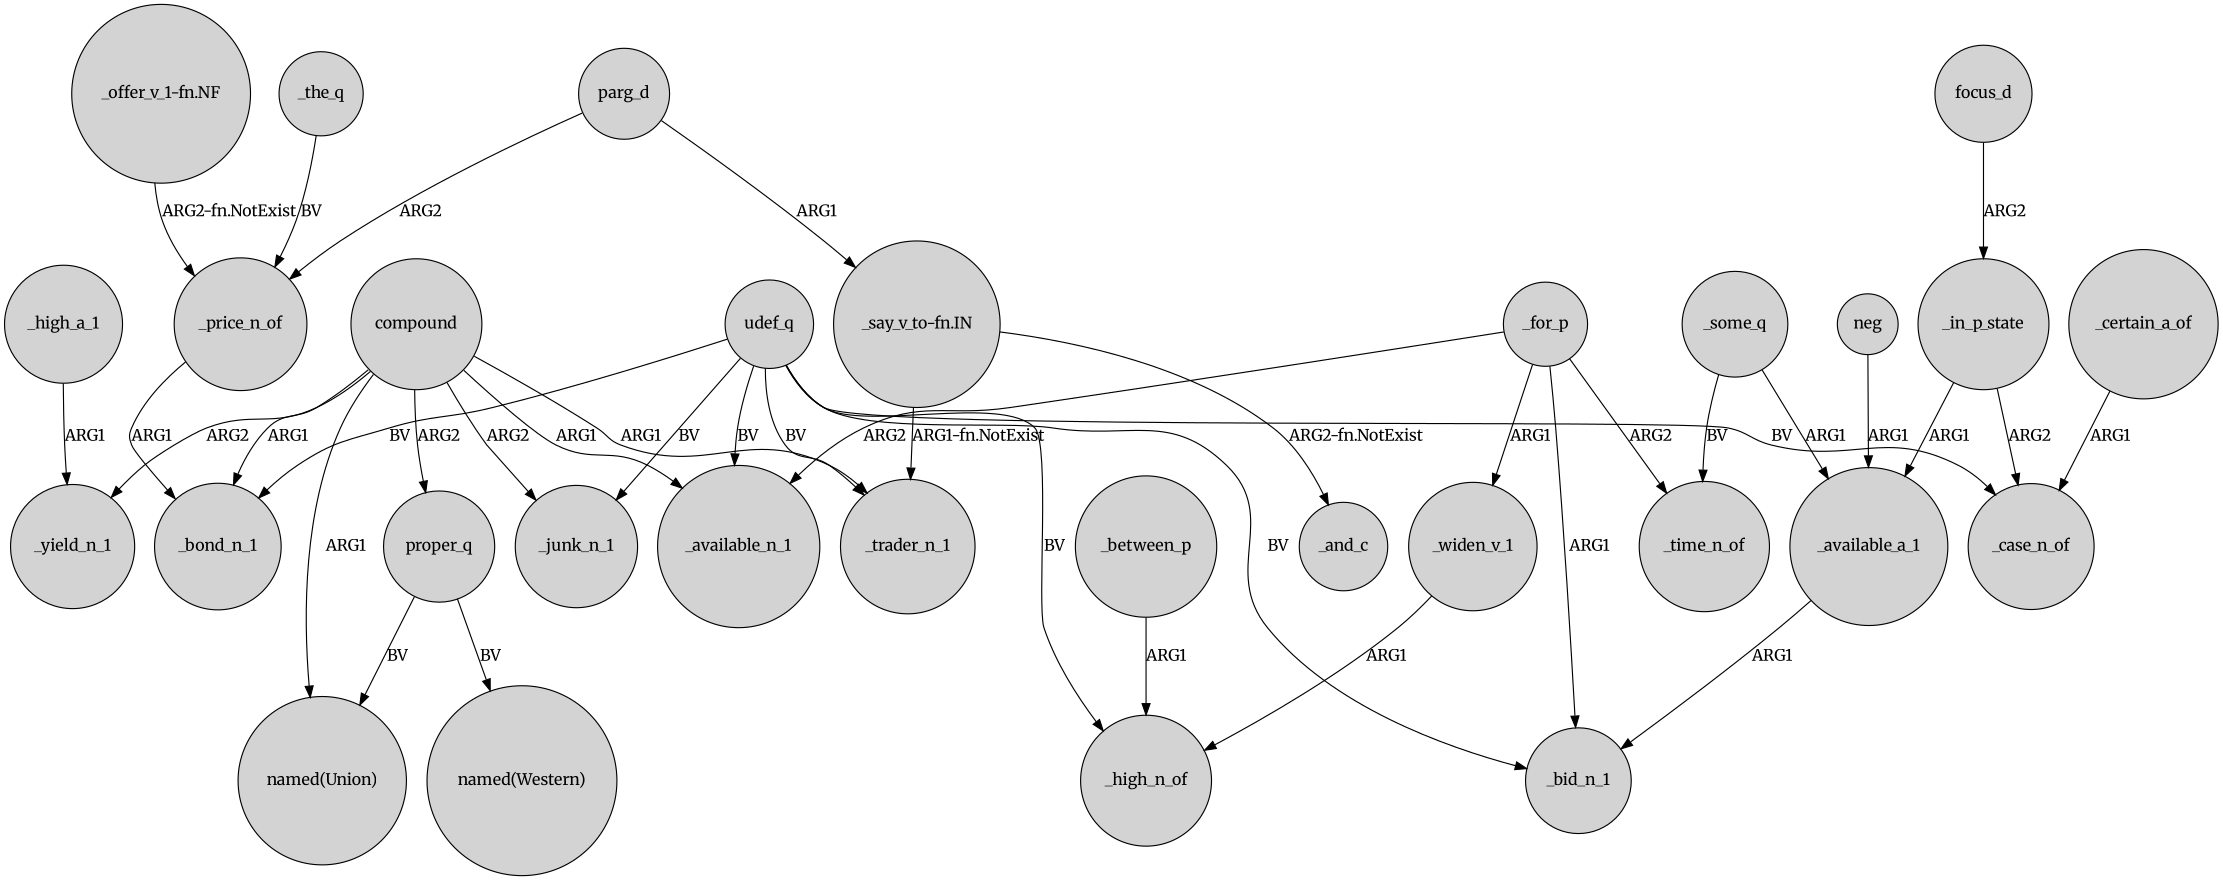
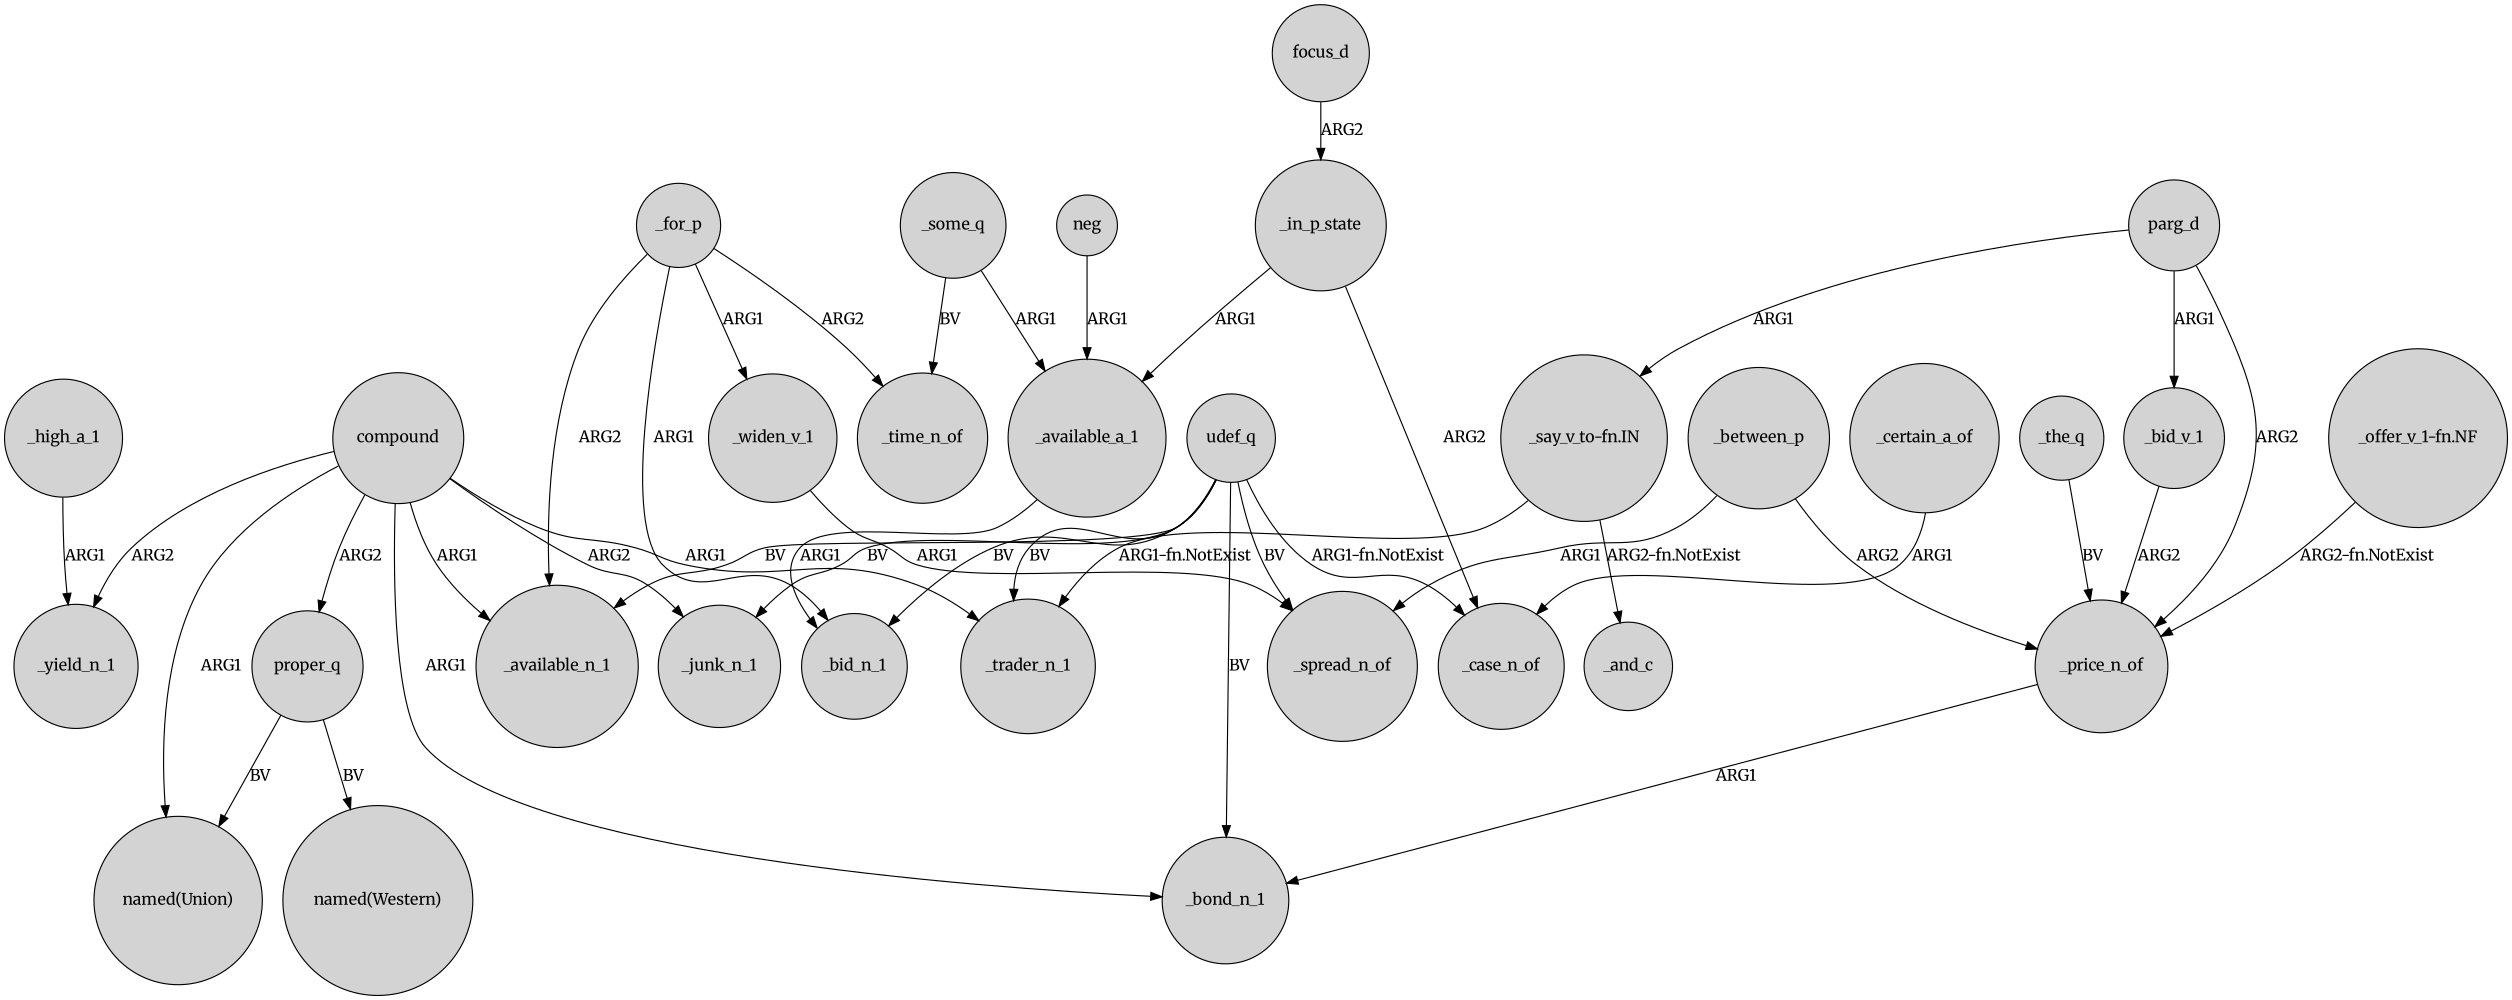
(1782, 437) -> (1378, 556)
none -> (2174, 438)
none -> (1898, 592)
(1146, 781) -> (1342, 666)
